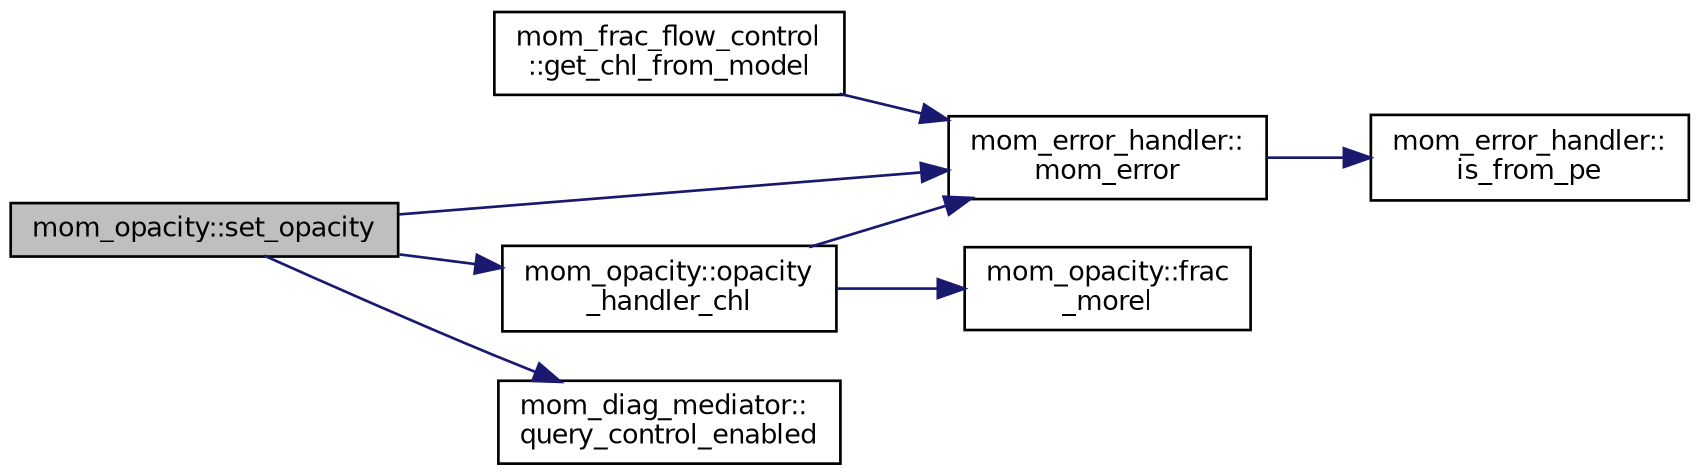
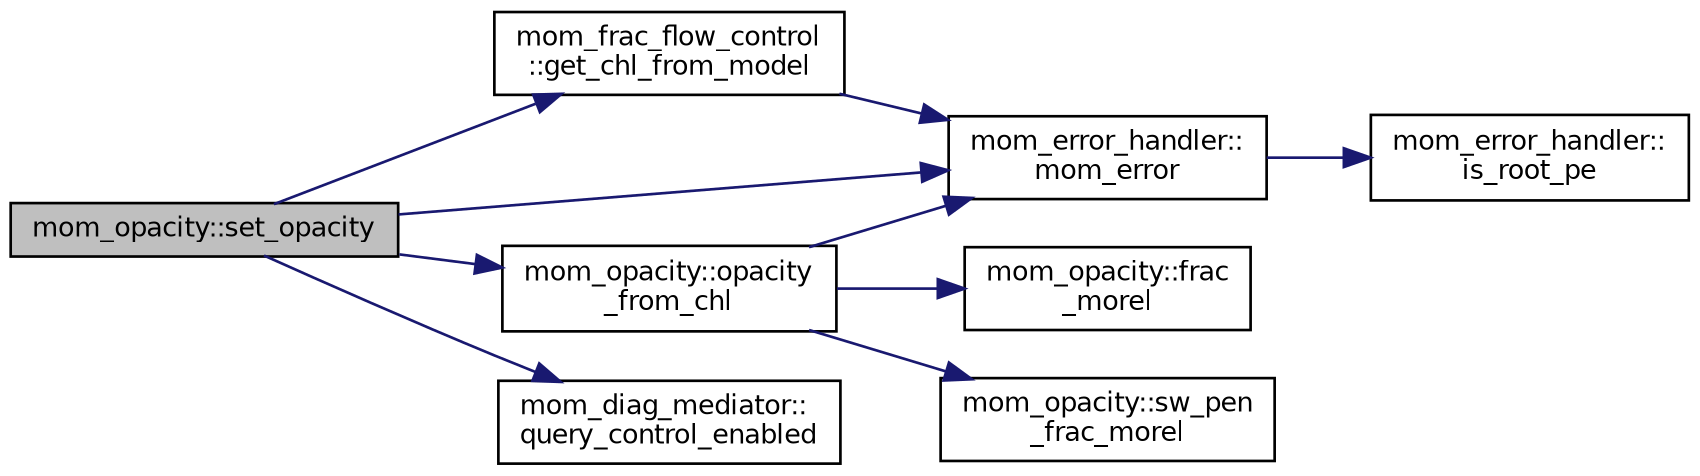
none -> (405, 154)
(1530, 158) -> (1530, 158)
(669, 289) -> (669, 289)
none -> (1108, 420)
